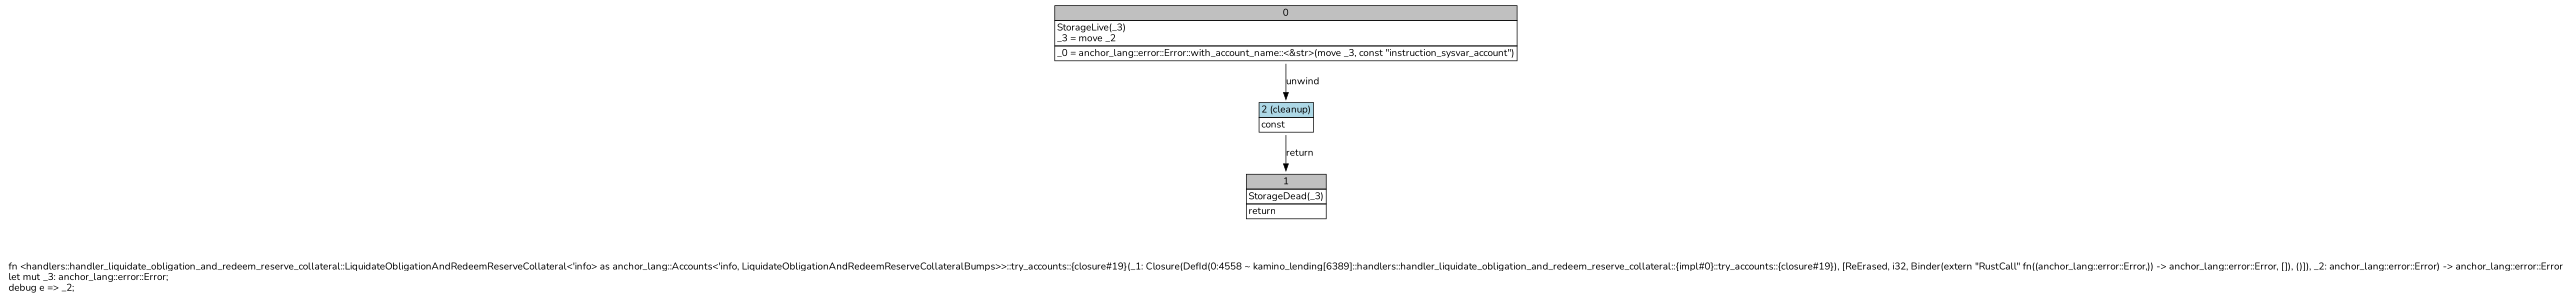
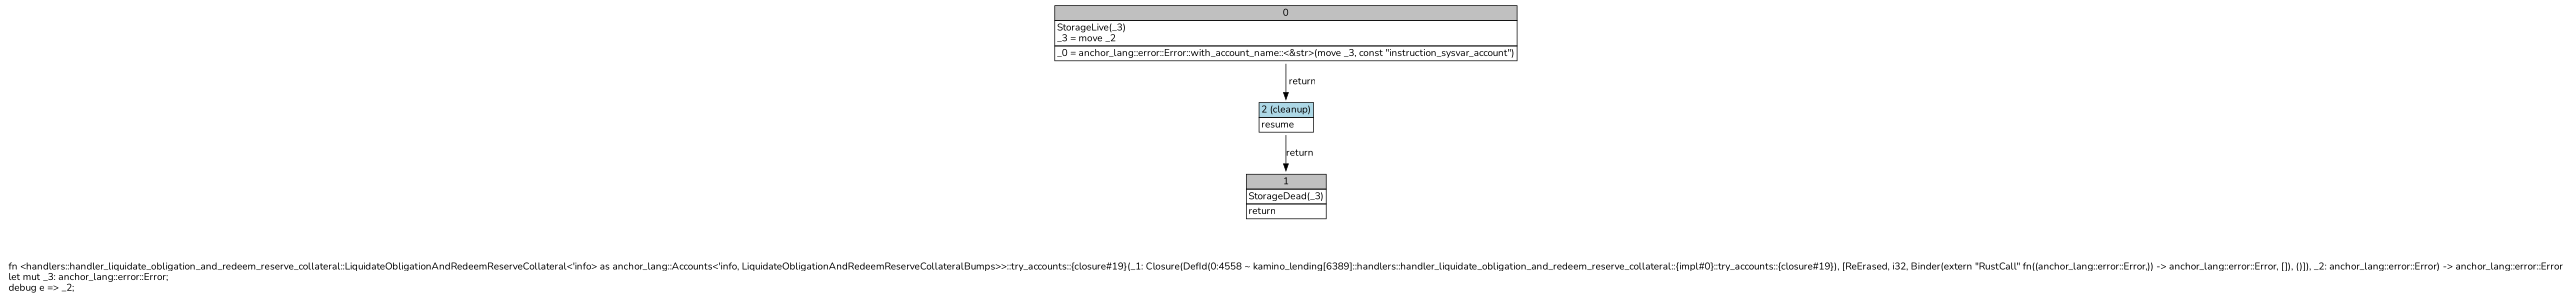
(1303, 82) -> (1303, 82)
(1273, 124) -> (1278, 124)
